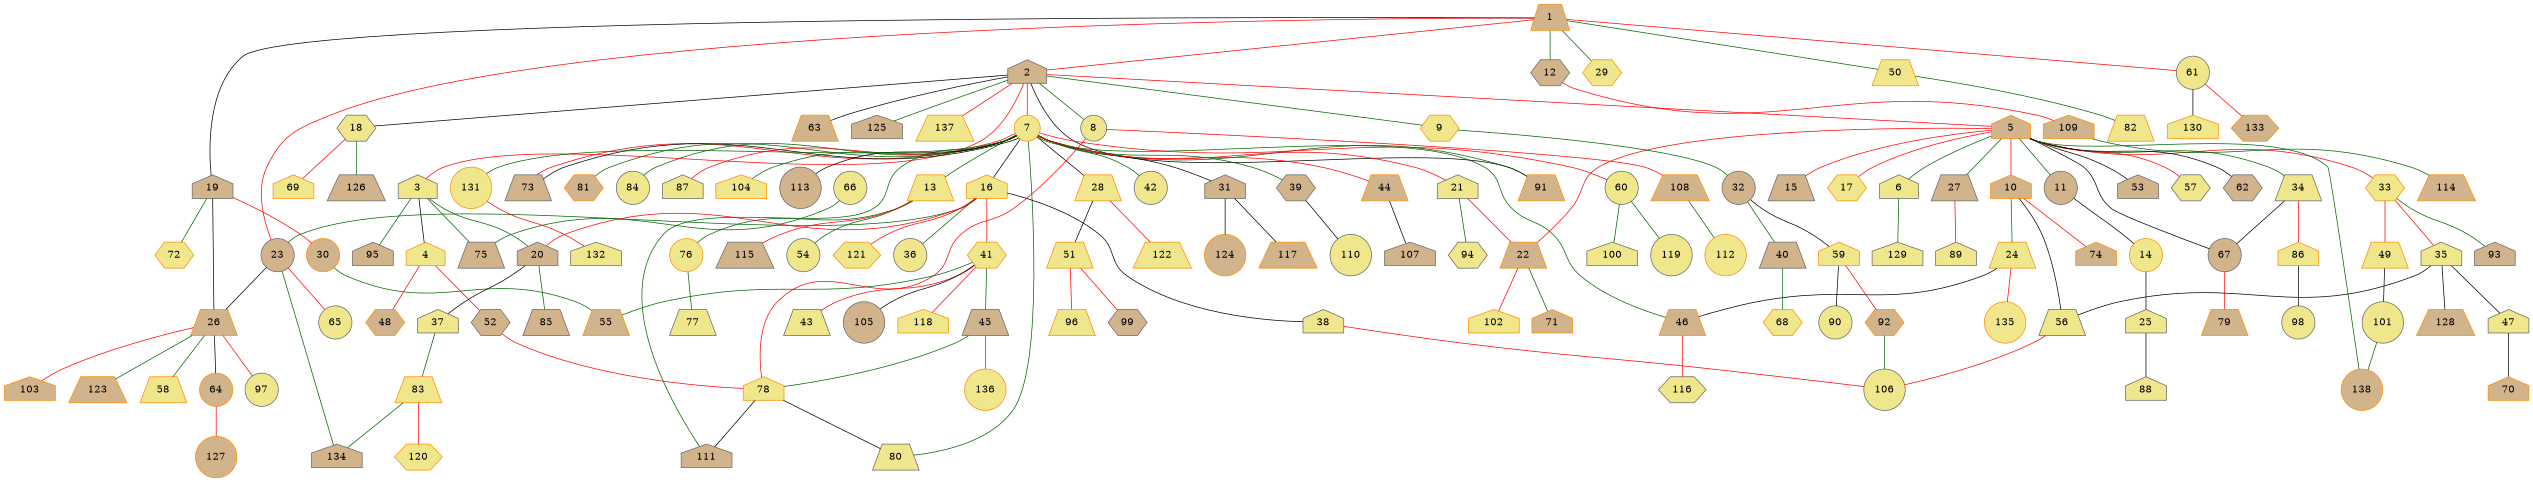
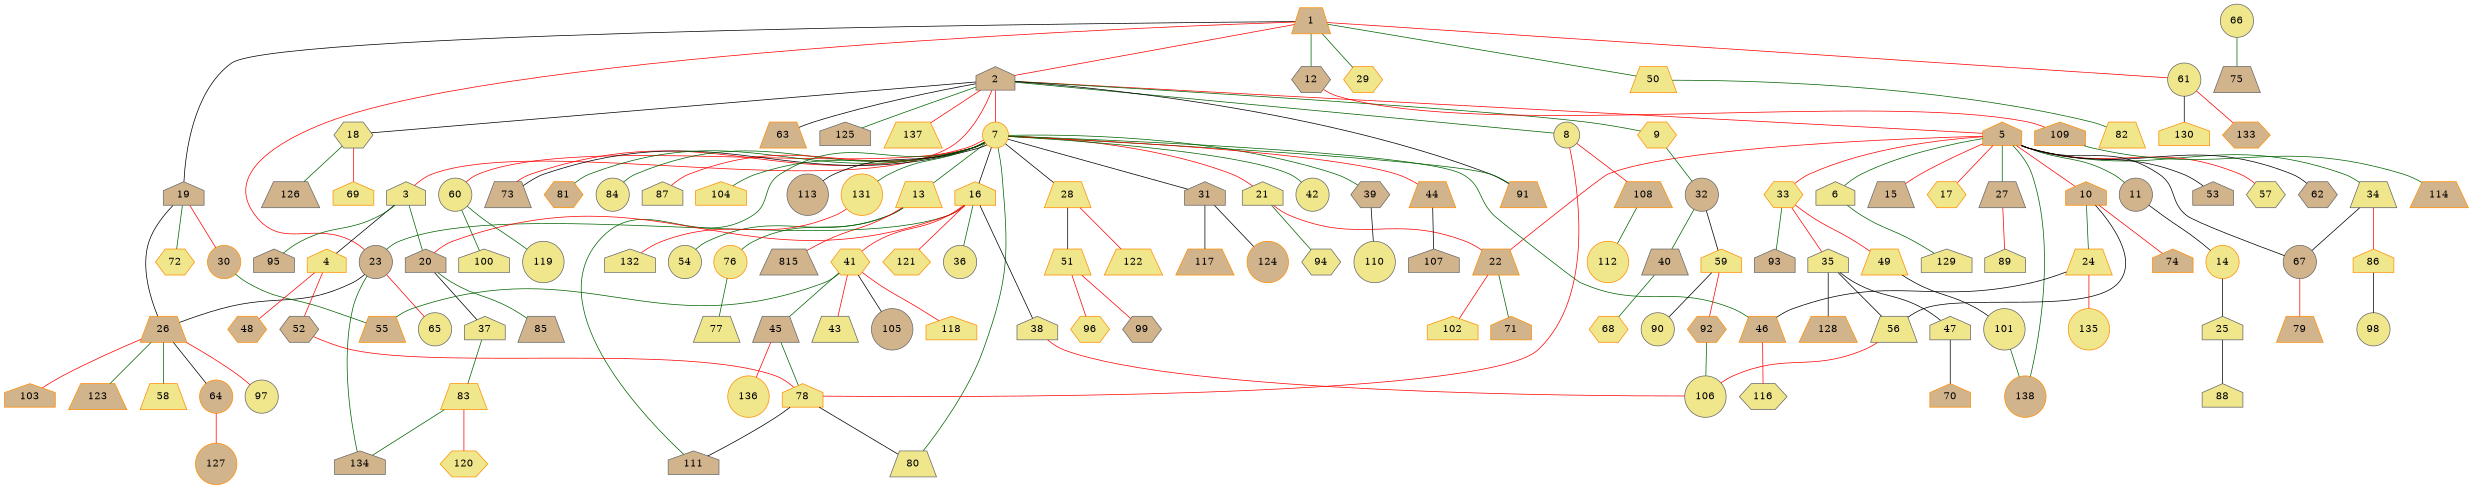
(448, 220) -> none
(745, 255) -> (789, 262)
(1072, 322) -> (1090, 329)
